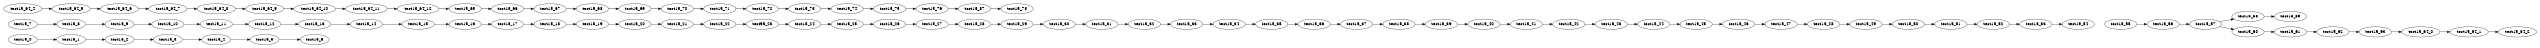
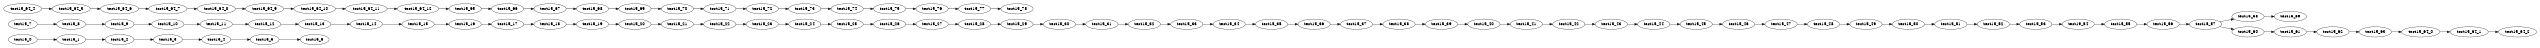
(975, 9) -> (975, 9)
(762, 24) -> (762, 24)
none -> (2098, 24)
